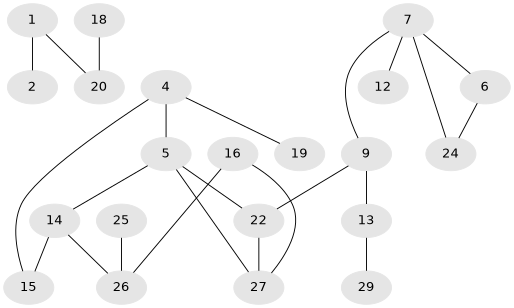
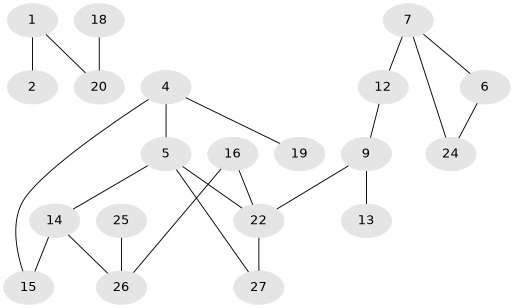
(347, 77) -> (375, 121)
(295, 213) -> (246, 187)
(366, 288) -> none
